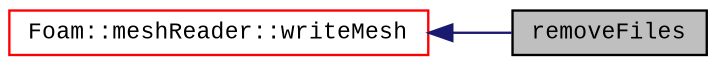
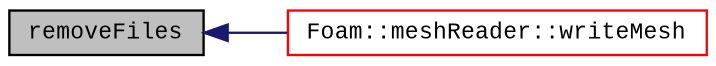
(482, 33) -> (257, 33)
